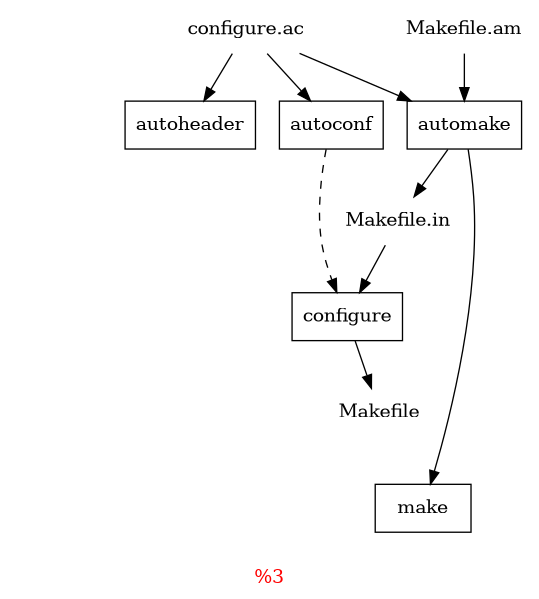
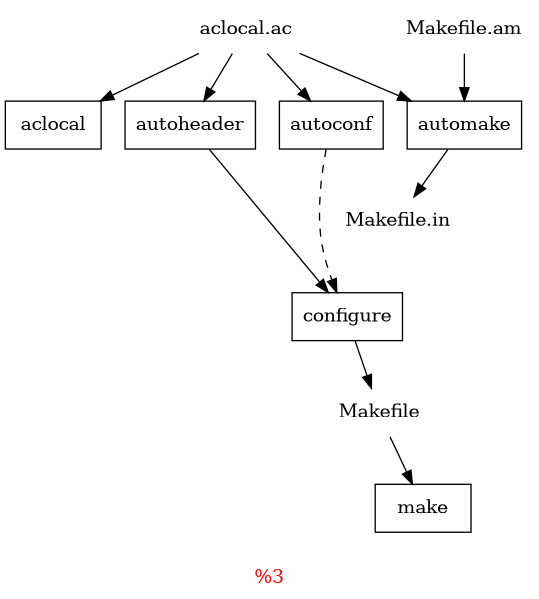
(246, 29) -> (246, 29)
none -> (53, 125)
(376, 263) -> (264, 216)
(469, 312) -> (398, 454)
